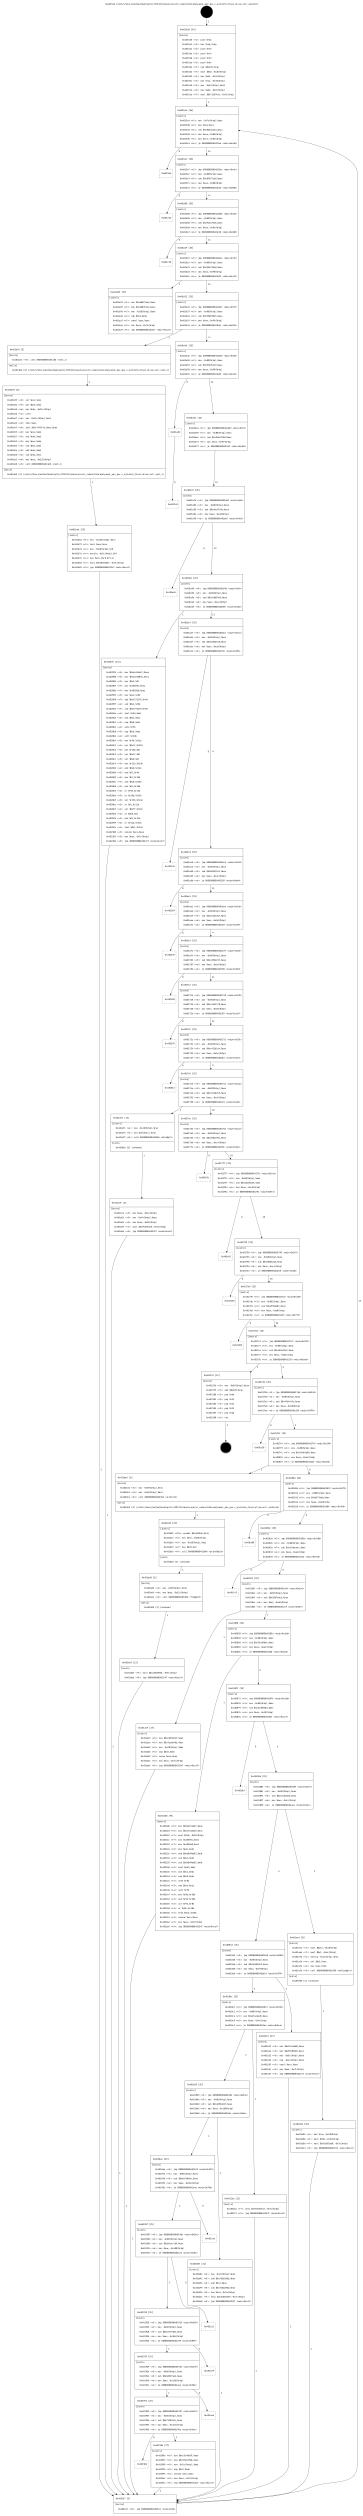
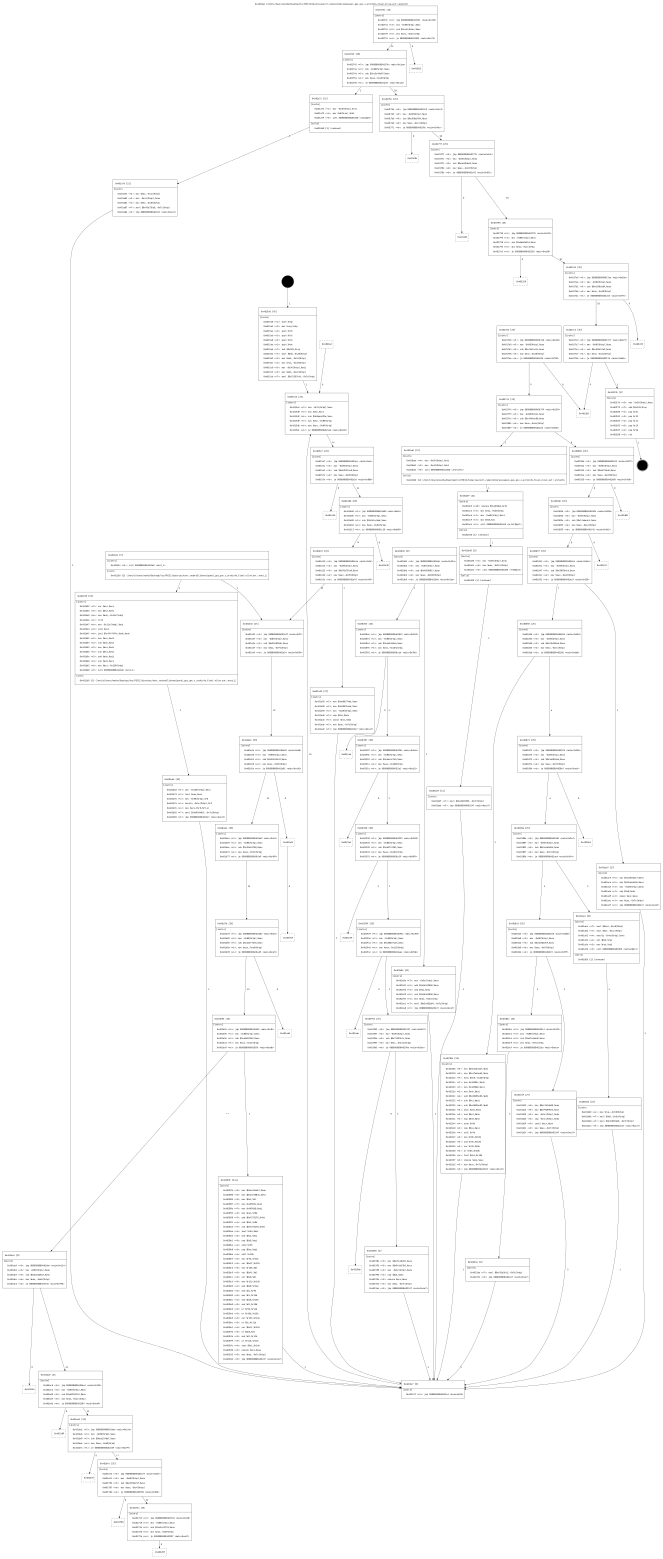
(172, 157) -> (323, 370)
(165, 338) -> (244, 596)
(211, 1021) -> none
none -> (335, 1079)
(282, 1370) -> (589, 385)
(235, 2054) -> none
